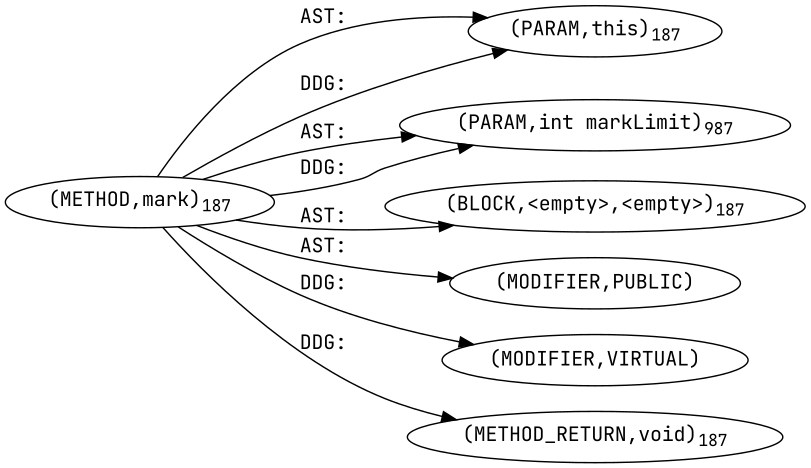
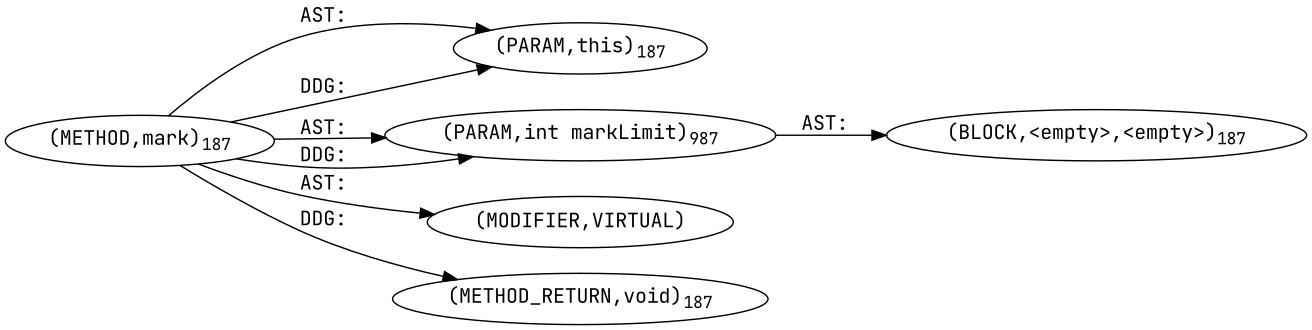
(337, 230) -> (824, 135)
(595, 283) -> none
(330, 284) -> (330, 184)
